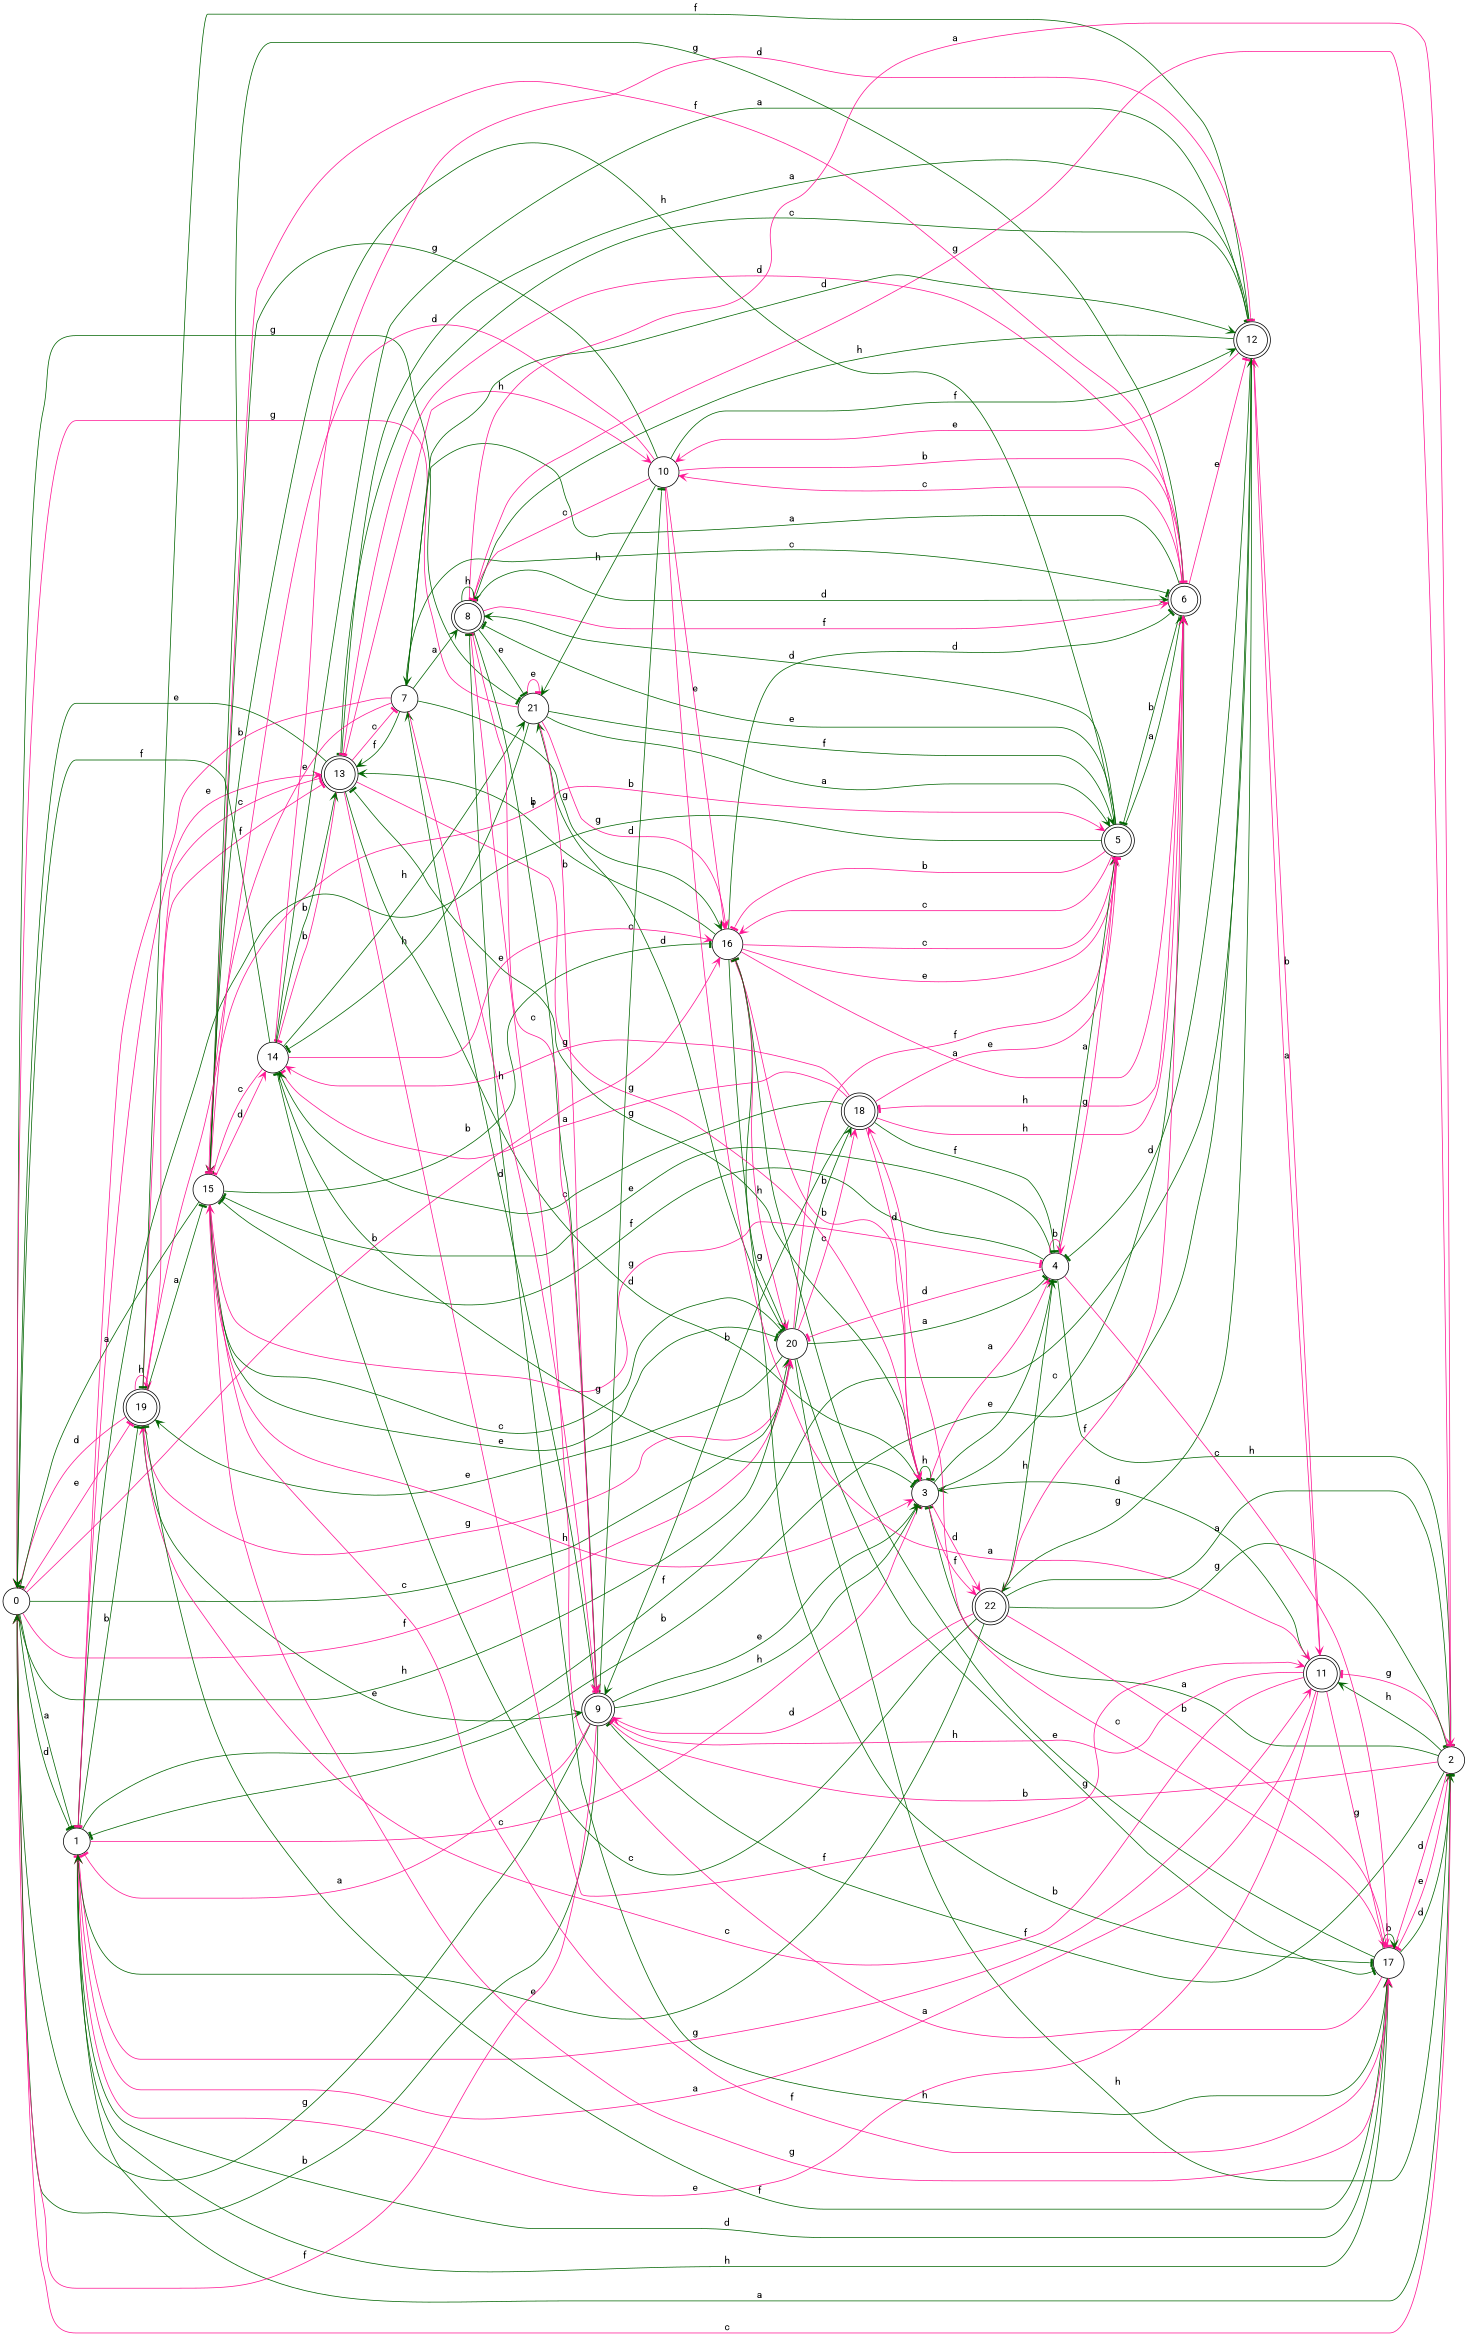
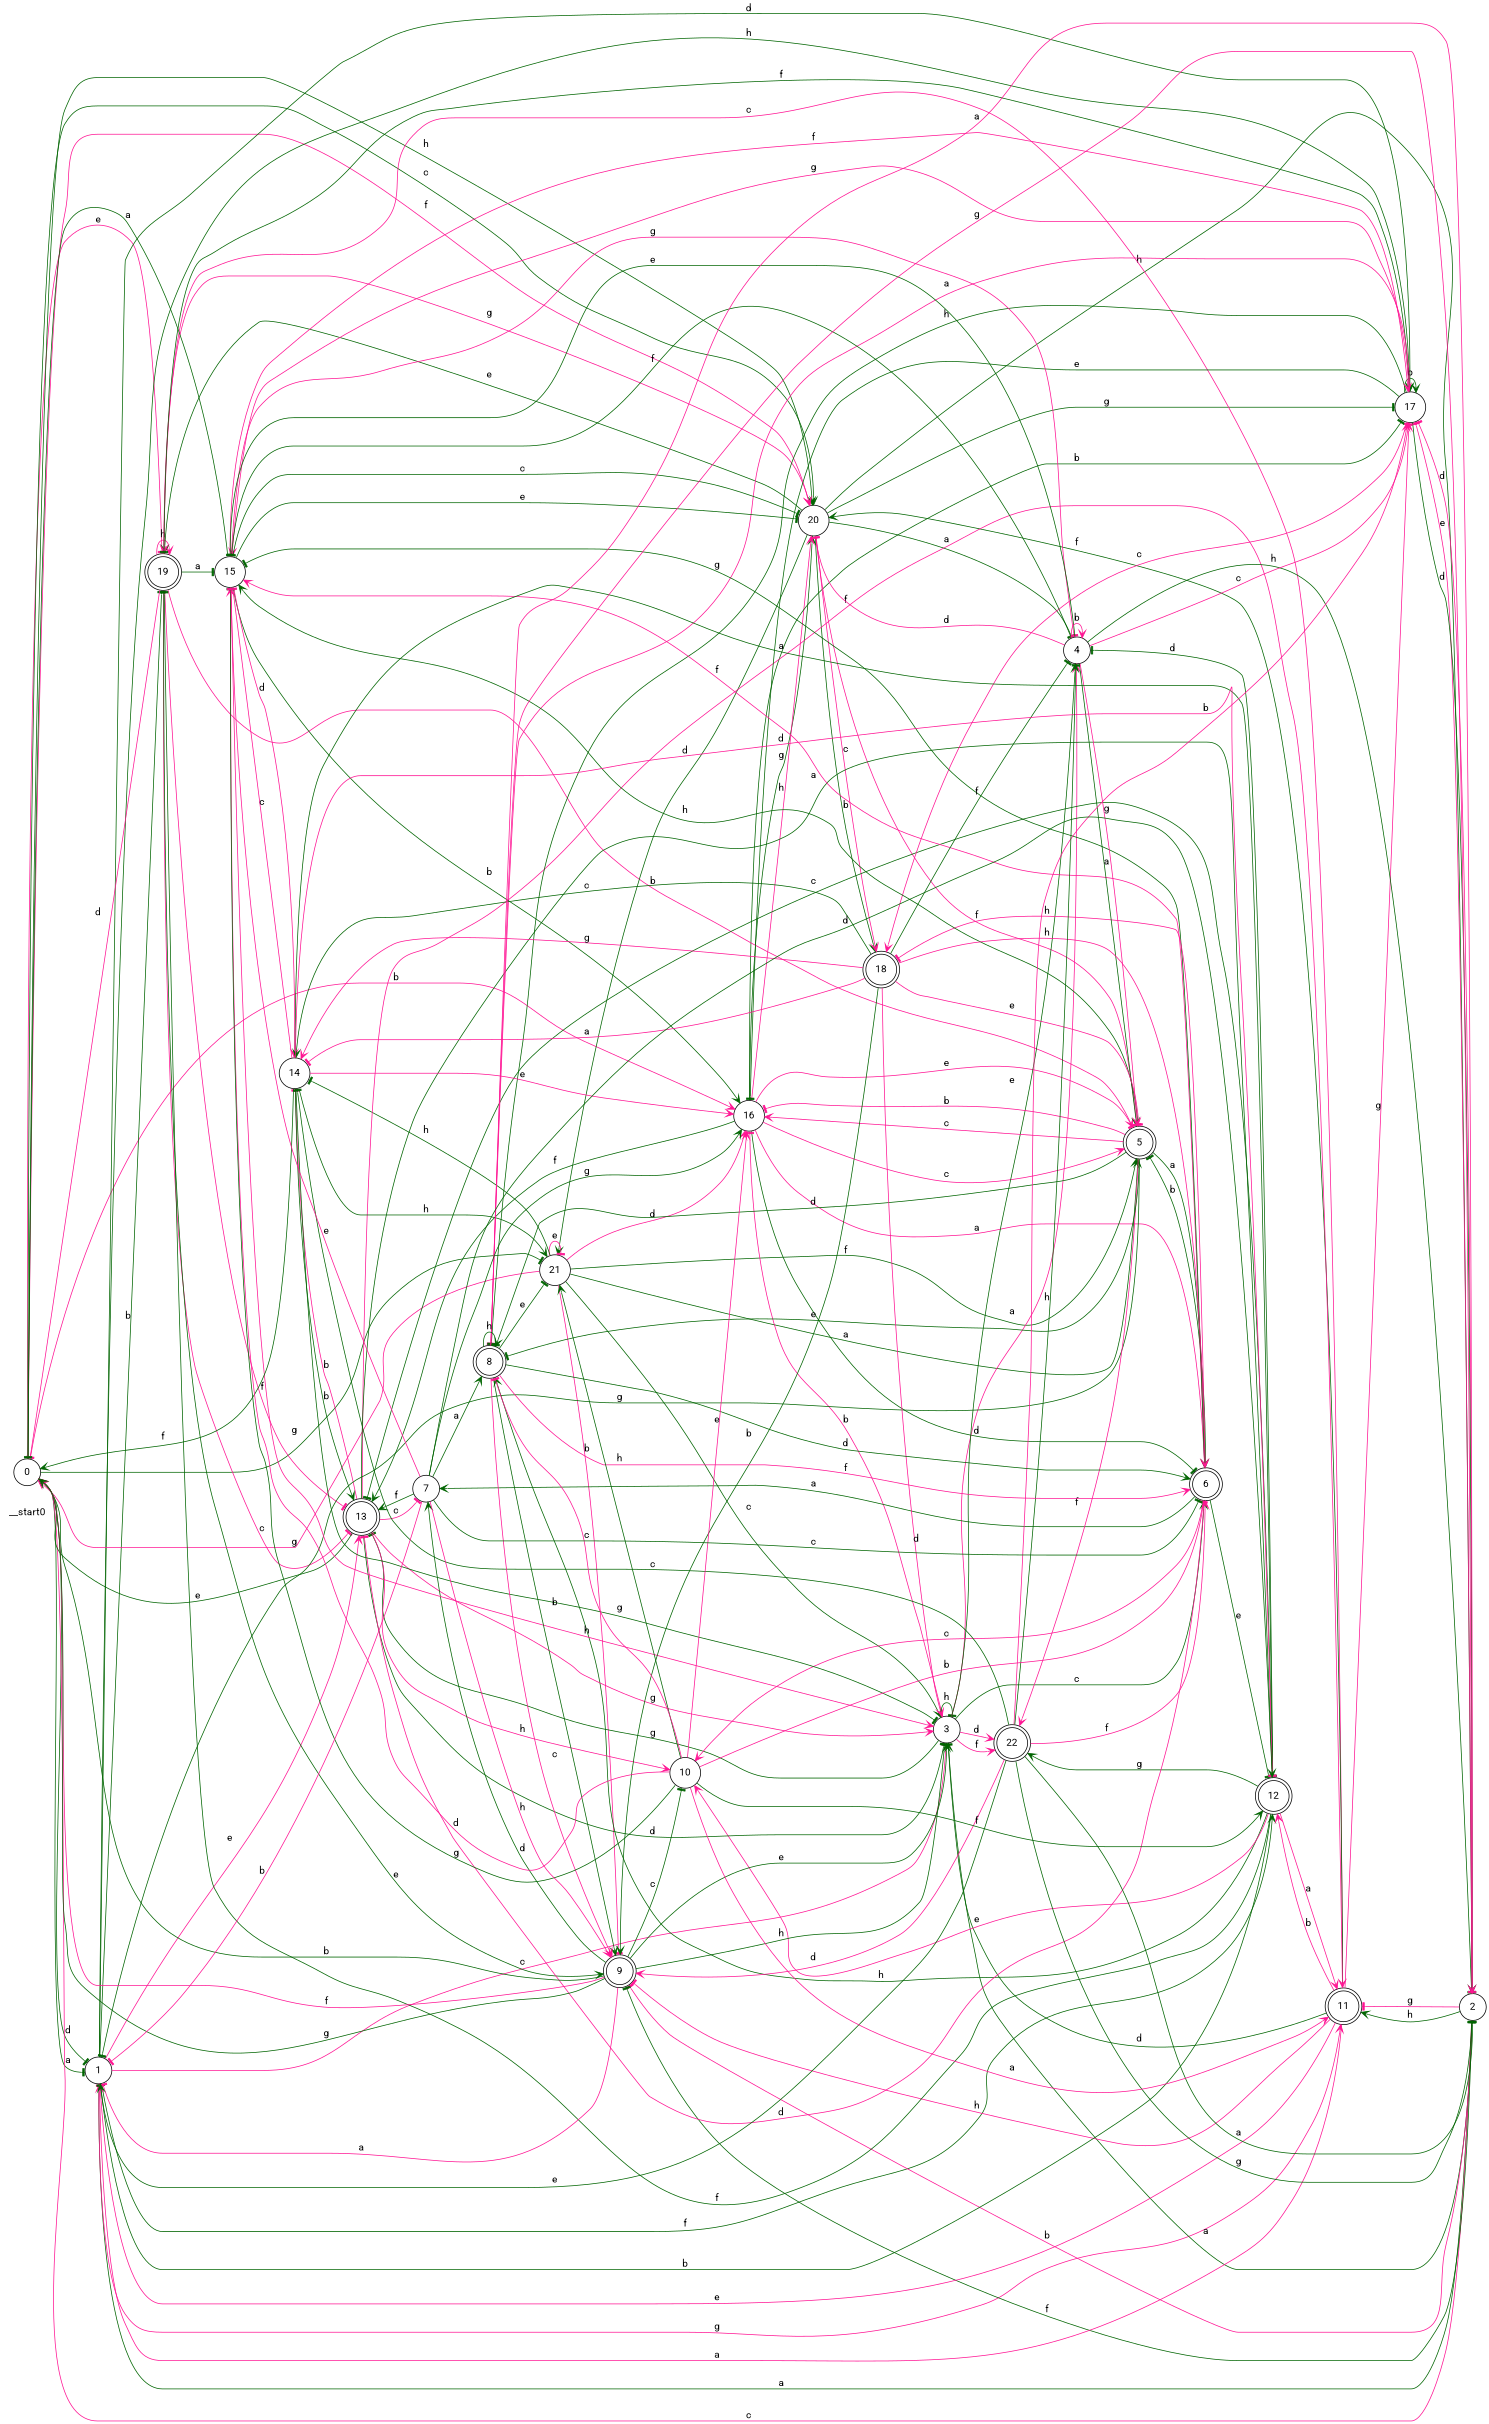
(1217, 473) -> (1239, 1637)
none -> (1309, 993)
(509, 1107) -> (456, 865)
none -> (1108, 1430)
none -> (27, 1513)
none -> (735, 1513)
